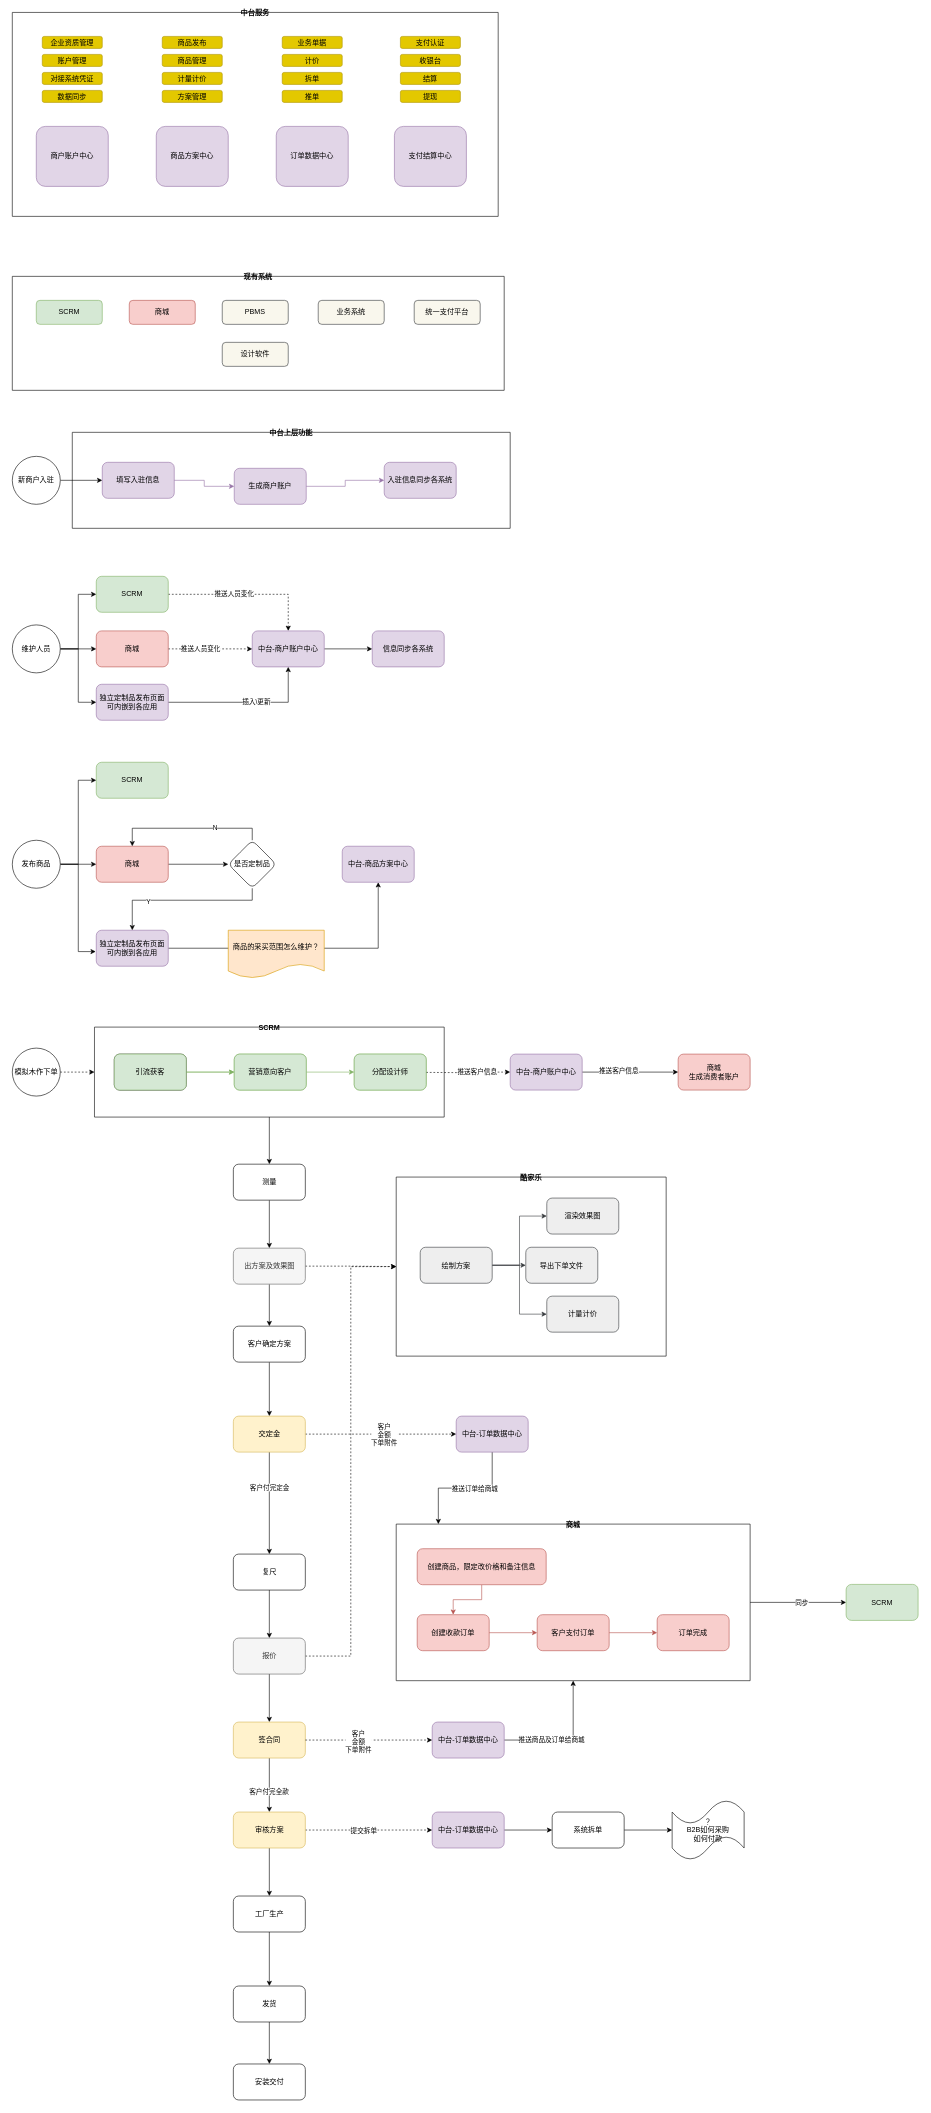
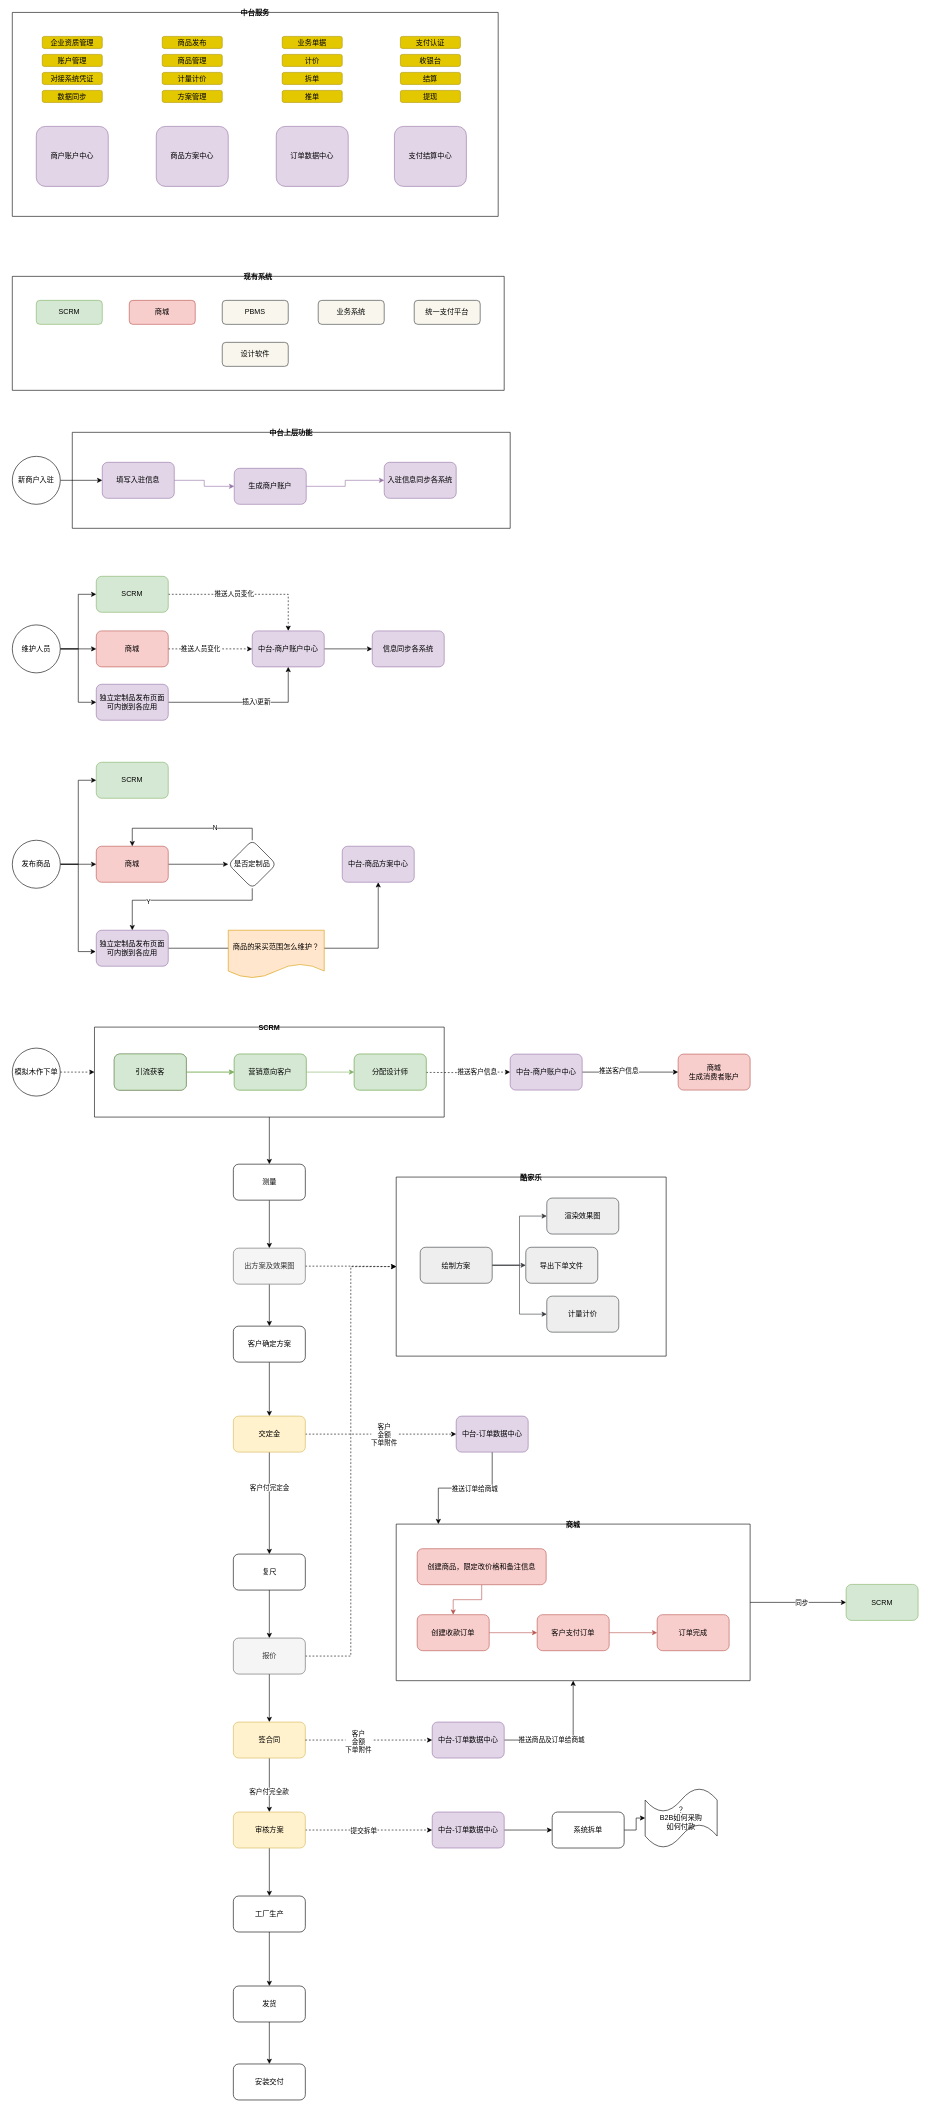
(708, 1830) -> (681, 1818)
